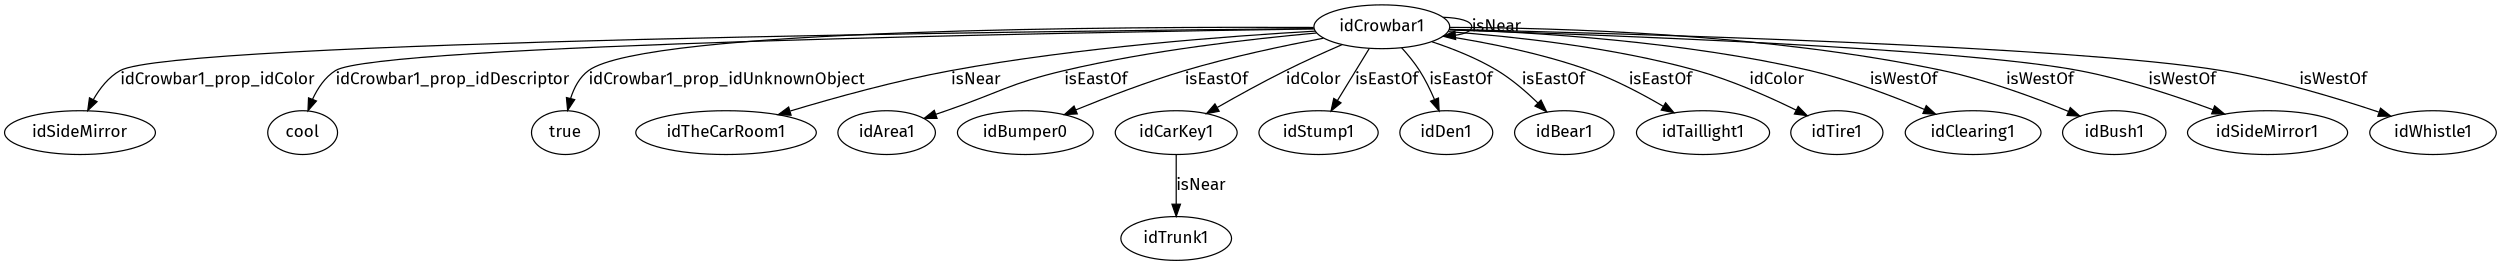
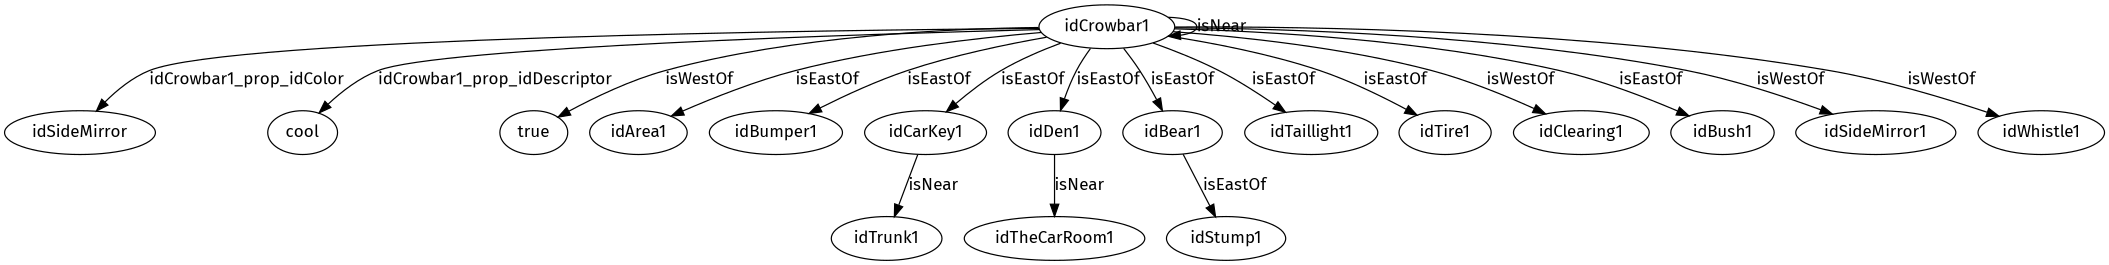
(1050, 55) -> (1055, 179)
(1353, 74) -> (1196, 180)
(727, 80) -> (699, 80)
(1314, 80) -> (1033, 80)
(1777, 80) -> (1395, 80)
(2040, 80) -> (1651, 80)
(1025, 133) -> (776, 133)
